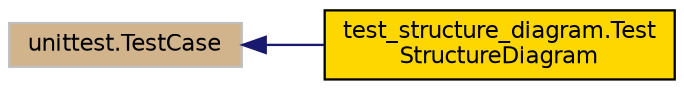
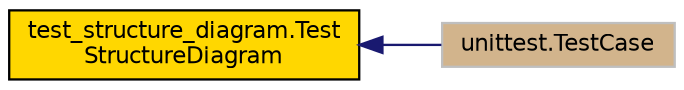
(295, 45) -> (412, 45)
